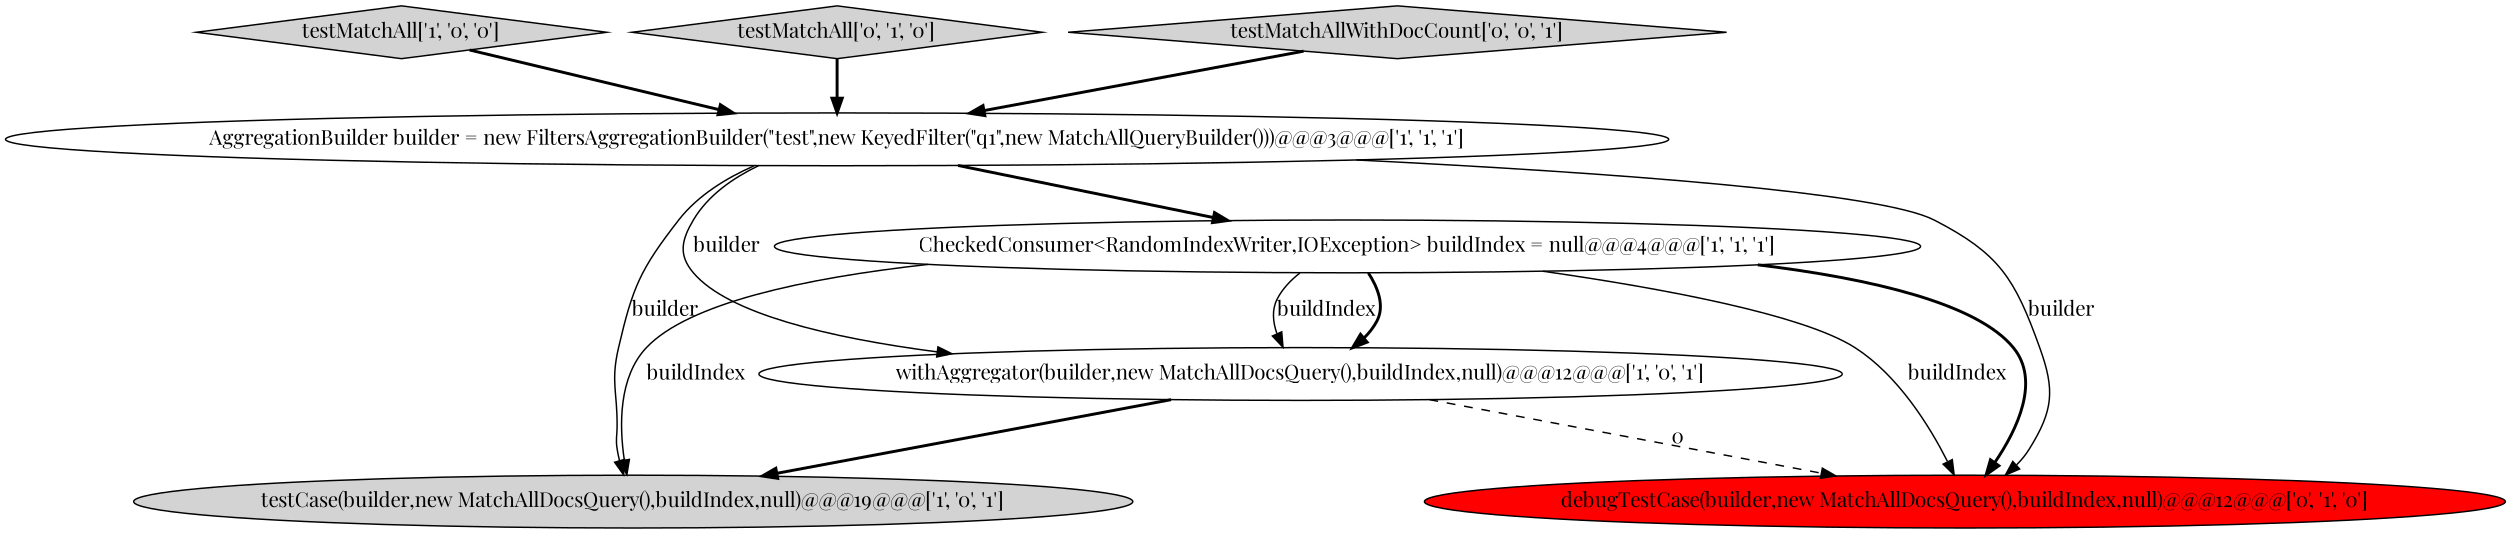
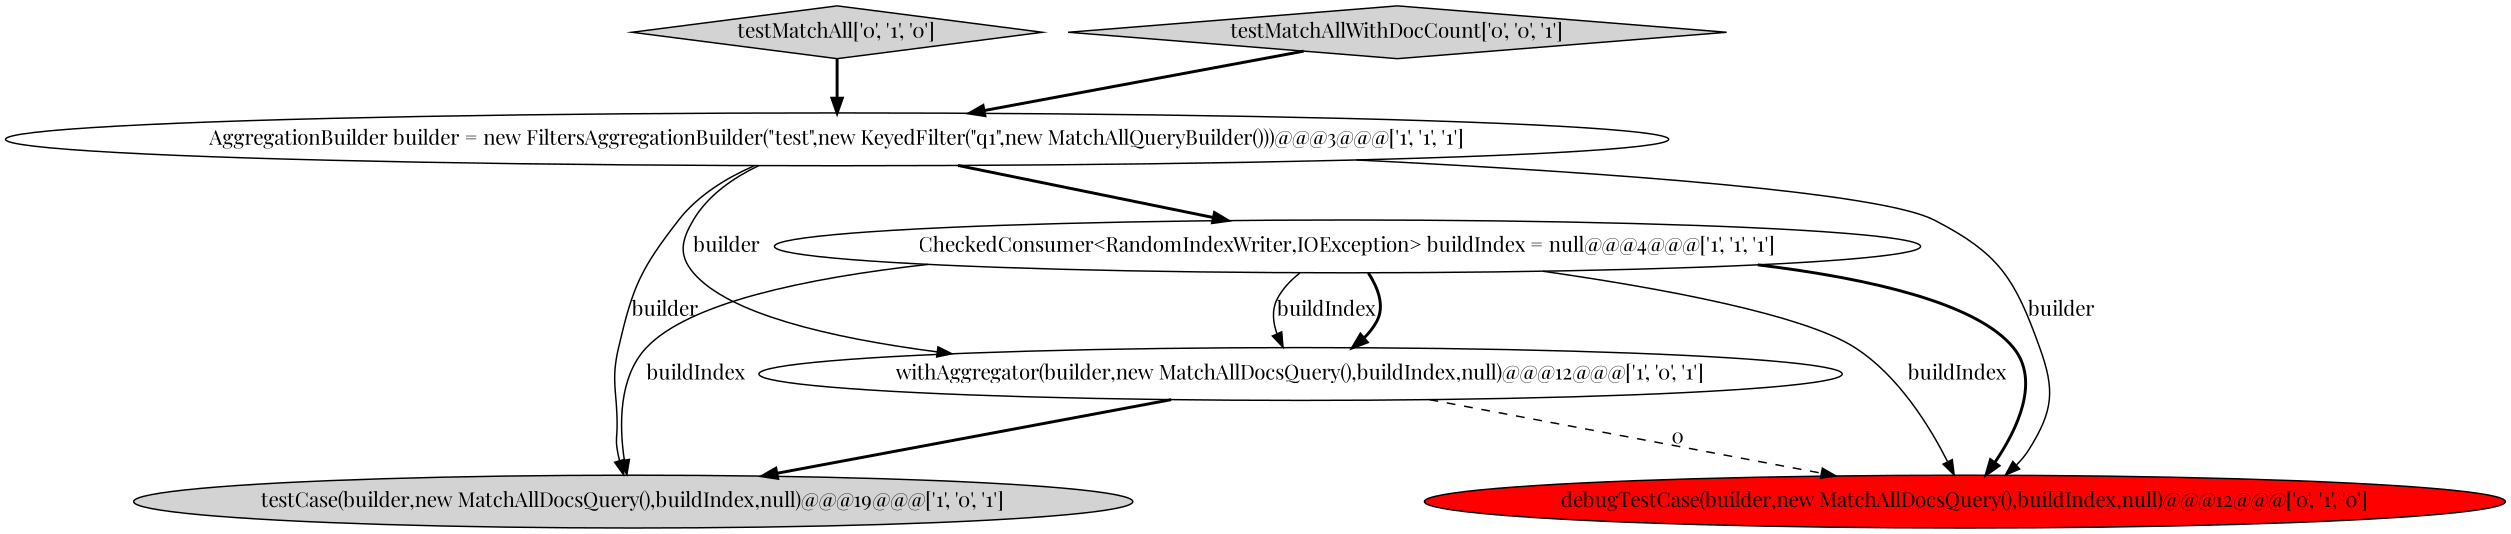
(402, 32) -> none
